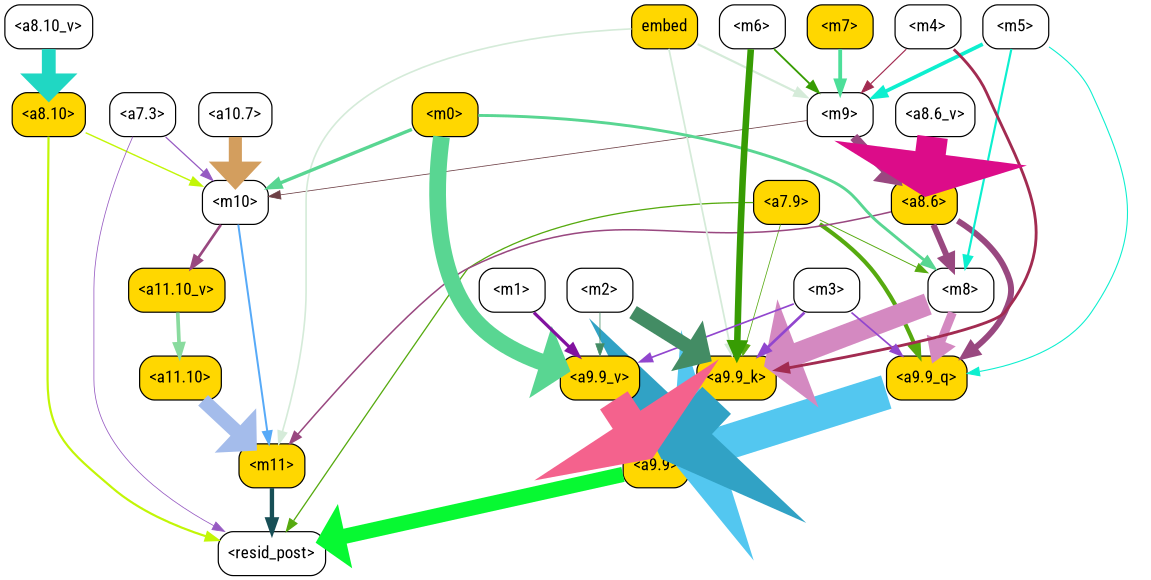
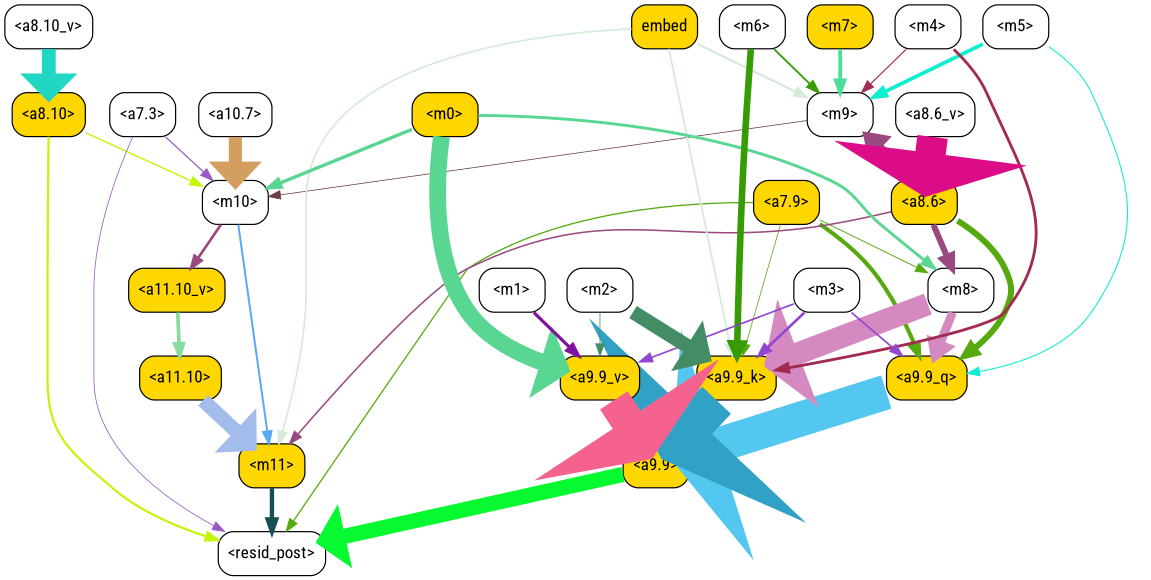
(990, 152) -> none
(870, 155) -> (894, 163)
(1010, 280) -> (1010, 280)
